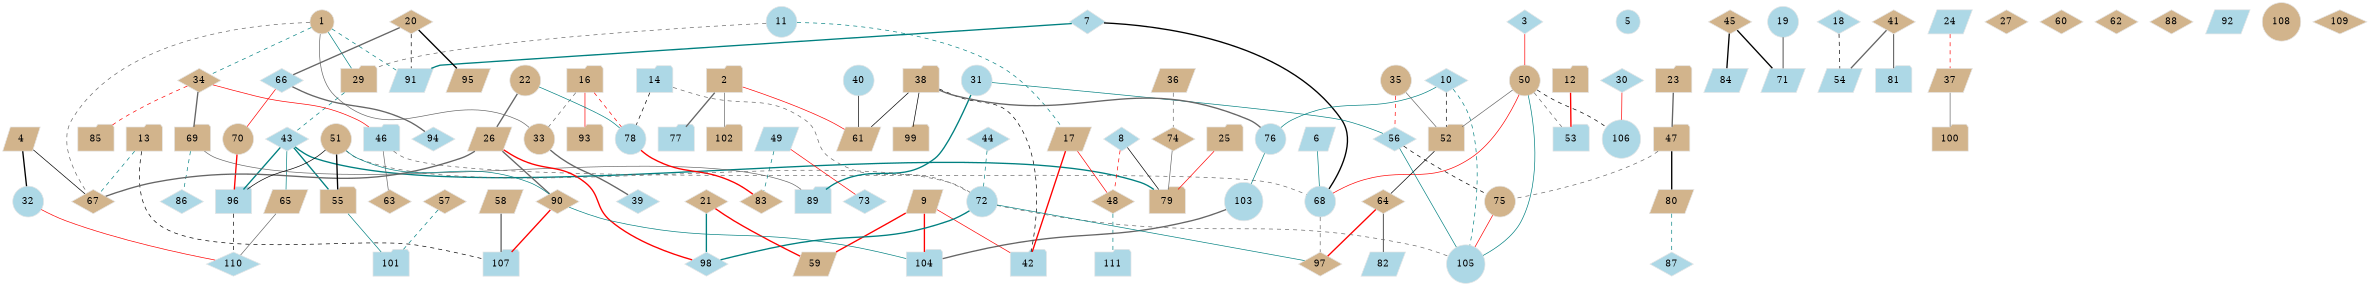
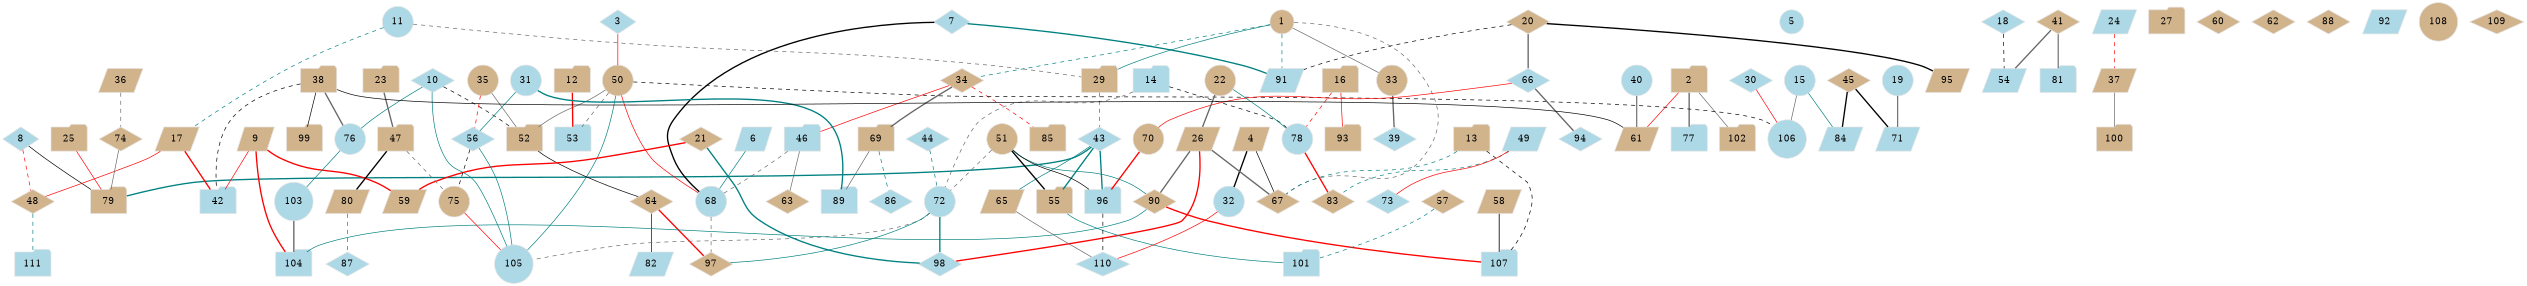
(2006, 22) -> (2167, 22)
none -> (1800, 80)
(562, 110) -> none
(1477, 165) -> (457, 170)
